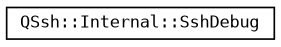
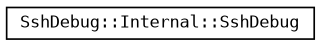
(140, 23) -> (160, 23)
